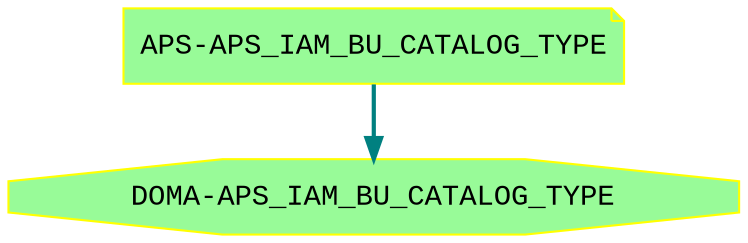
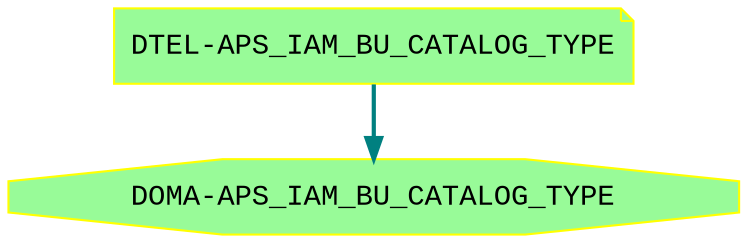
(374, 46) -> (374, 46)
